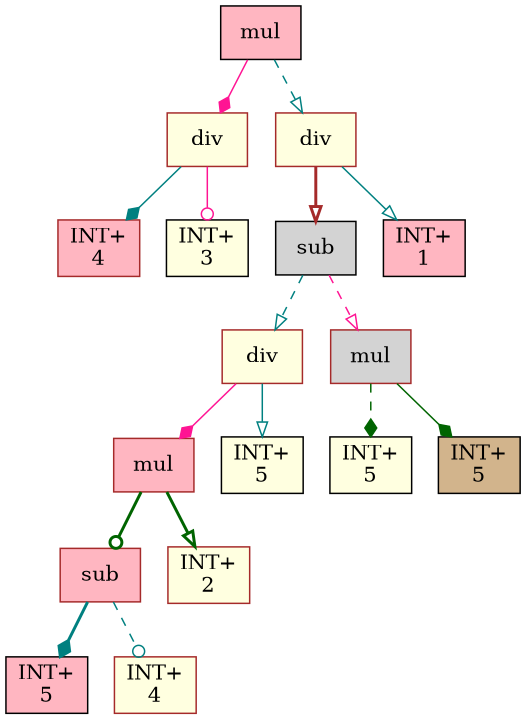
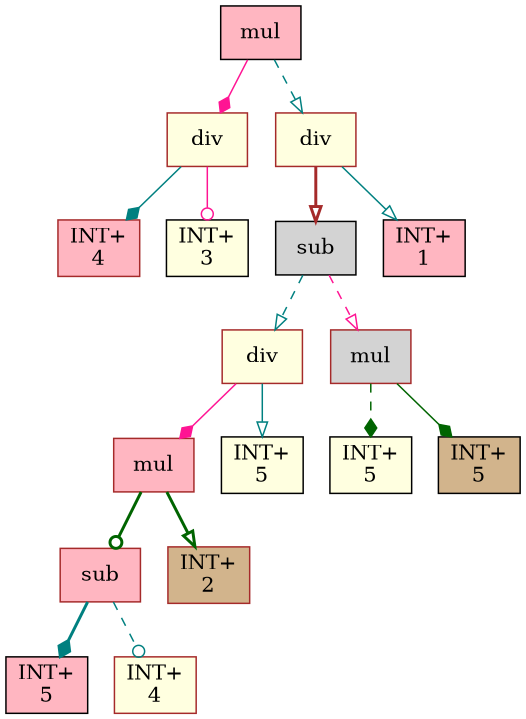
(209, 575) -> (209, 575)
